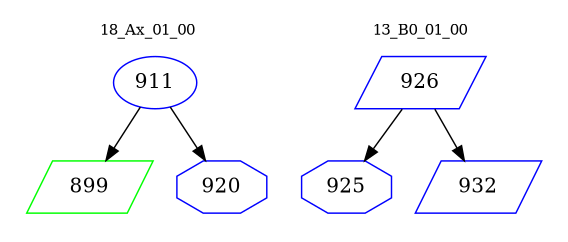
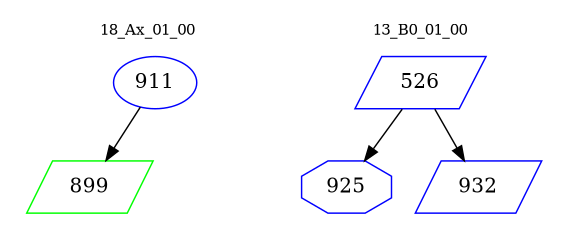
(421, 83) -> (421, 83)
(222, 187) -> none
